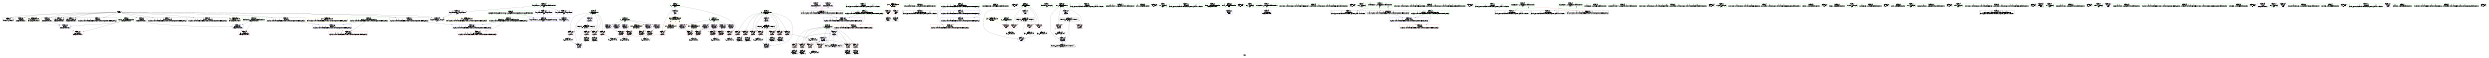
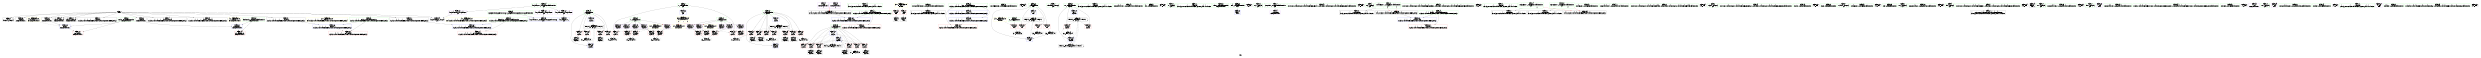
(715, 40) -> none
